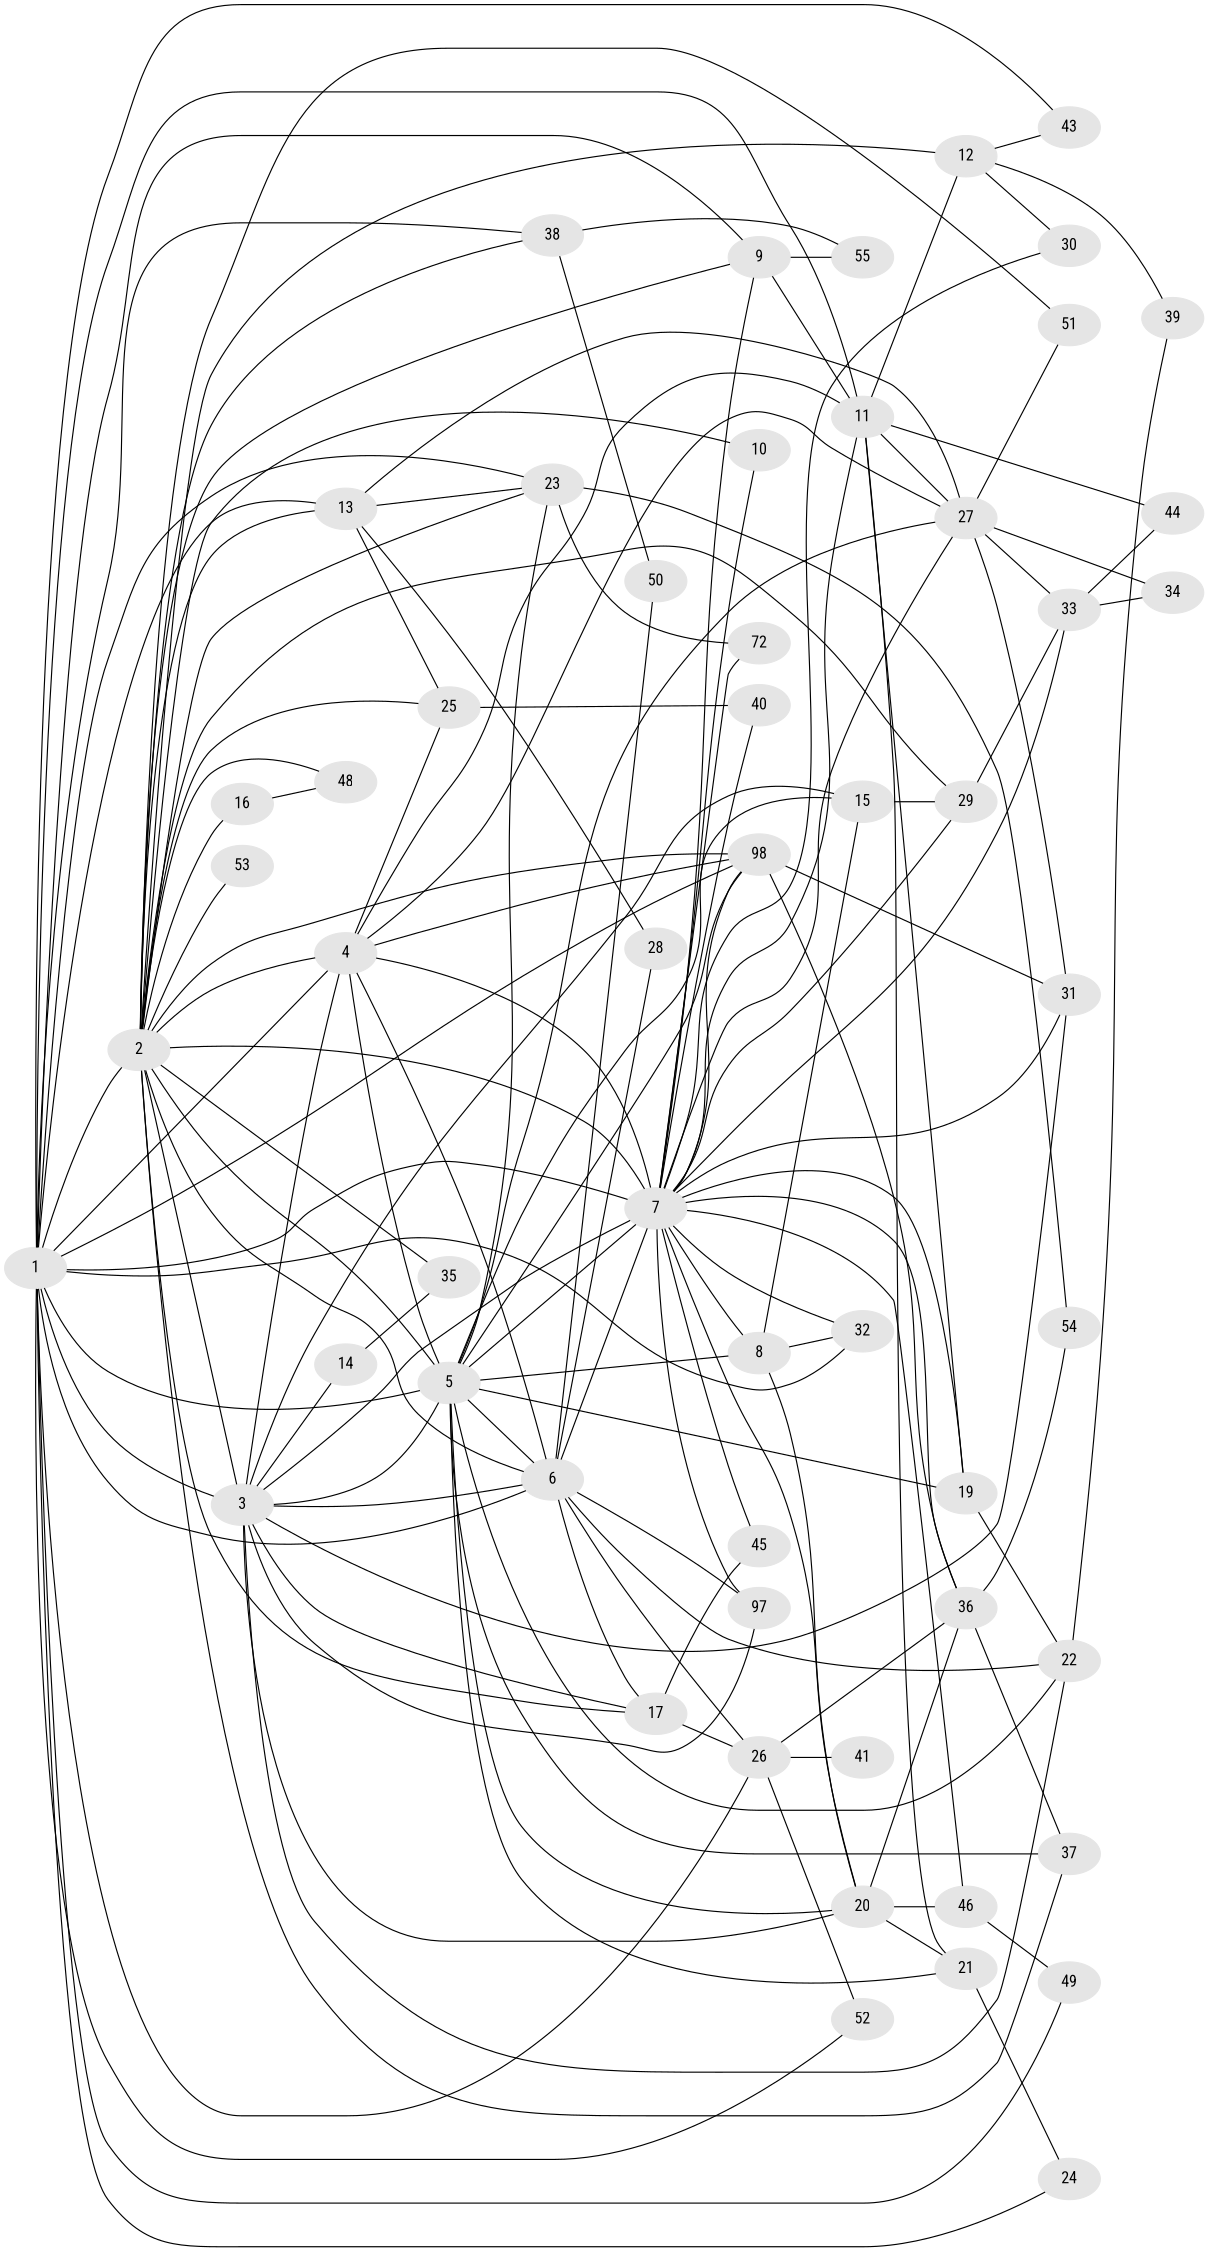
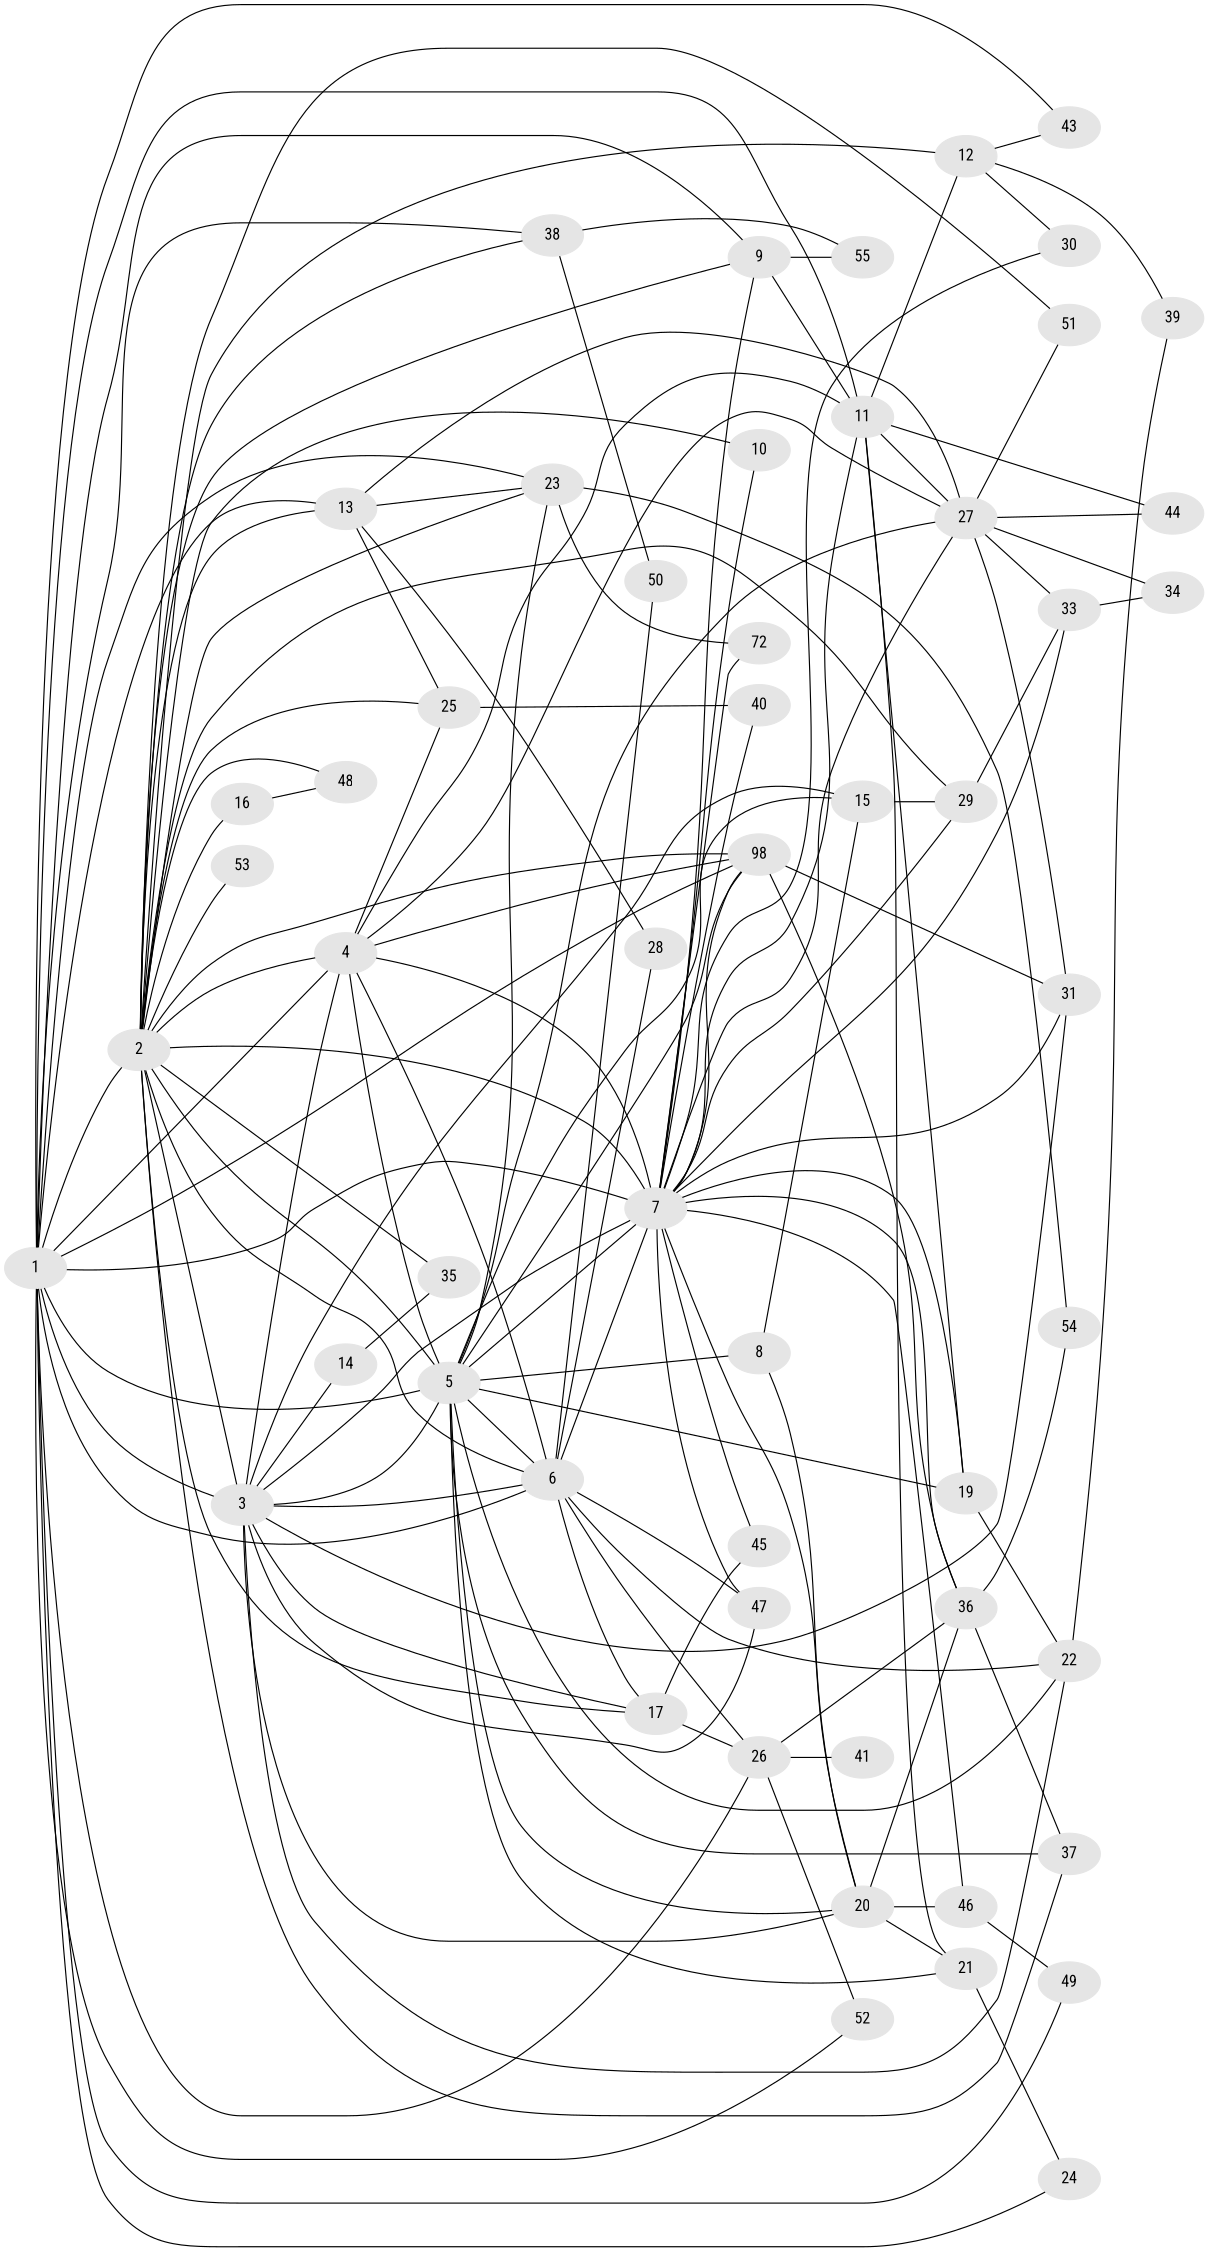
(1121, 562) -> (1069, 516)
(704, 1282) -> none
(863, 1331) -> none
(759, 1608) -> (759, 1608)
